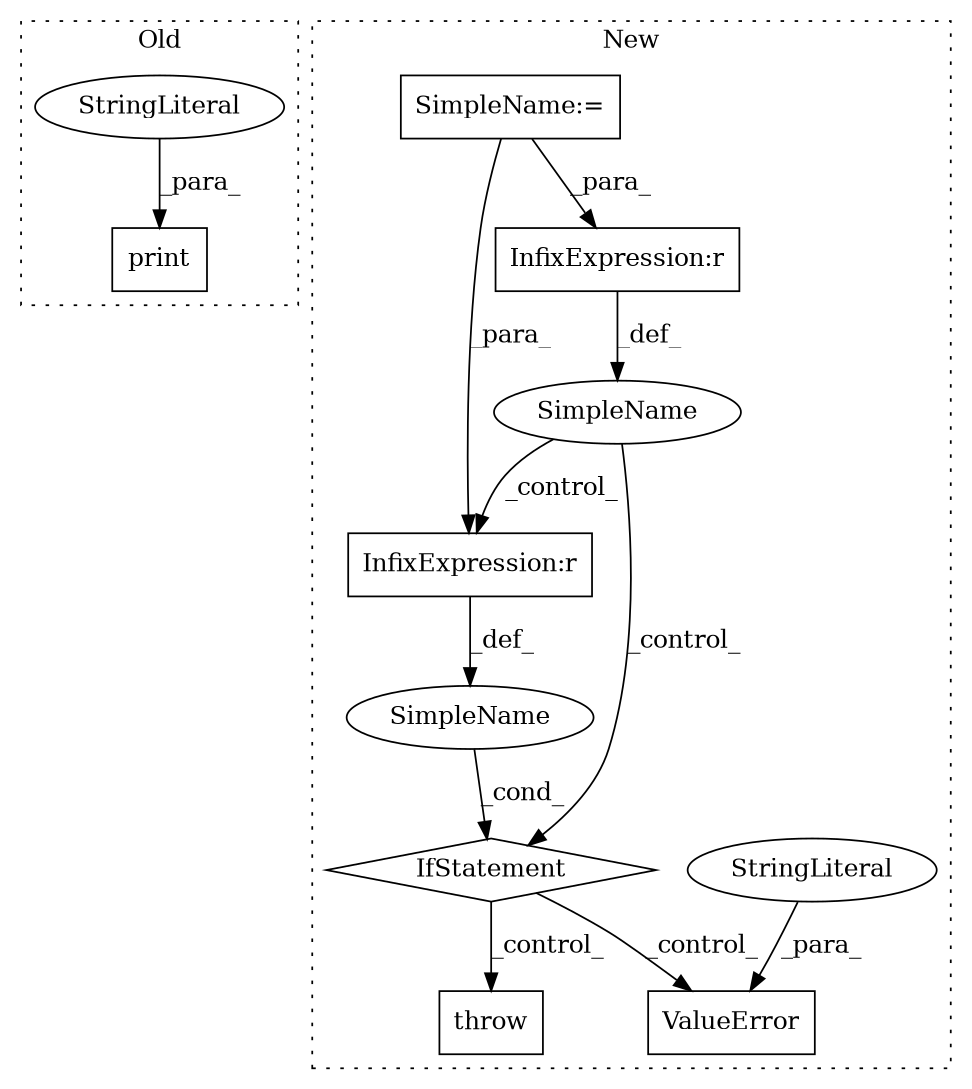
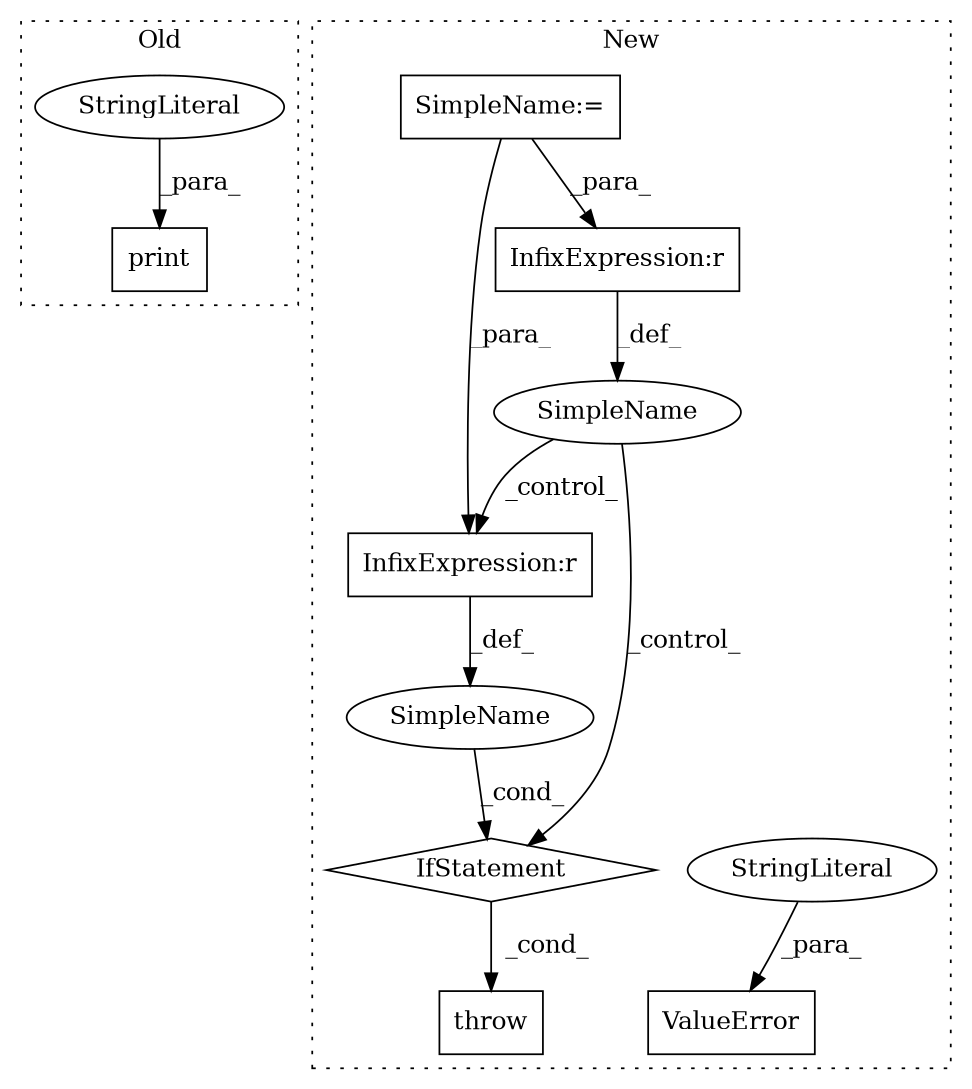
(609, 932) -> none
(547, 946) -> (547, 946)
